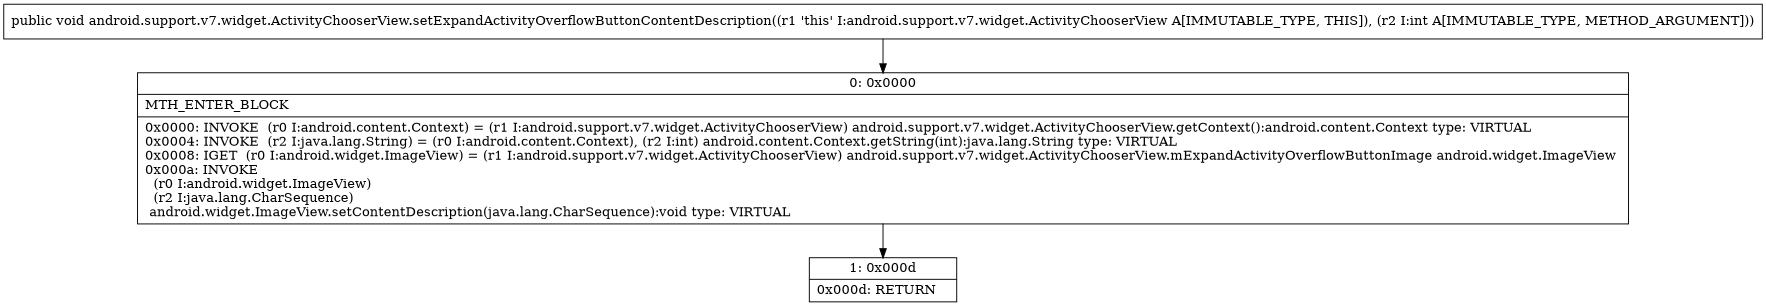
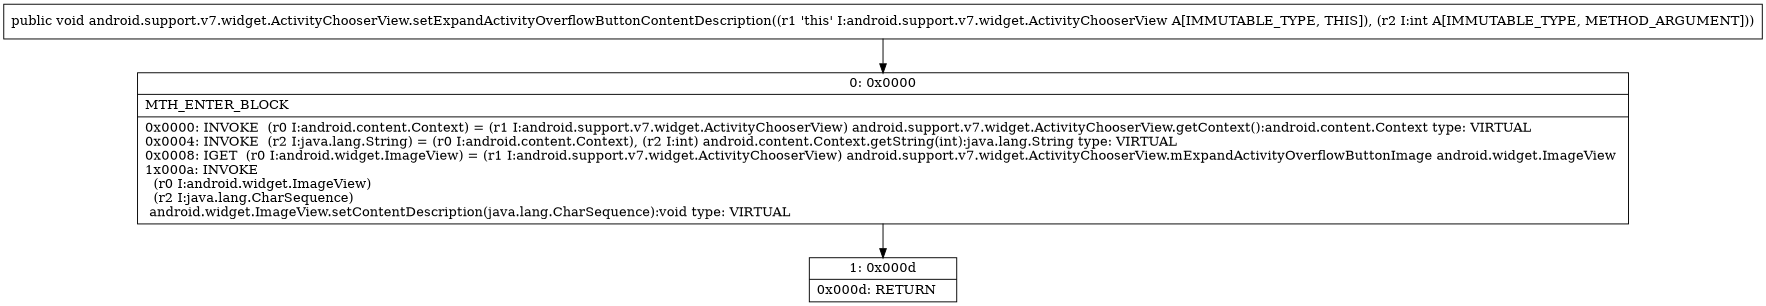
(206, 170) -> (206, 170)
